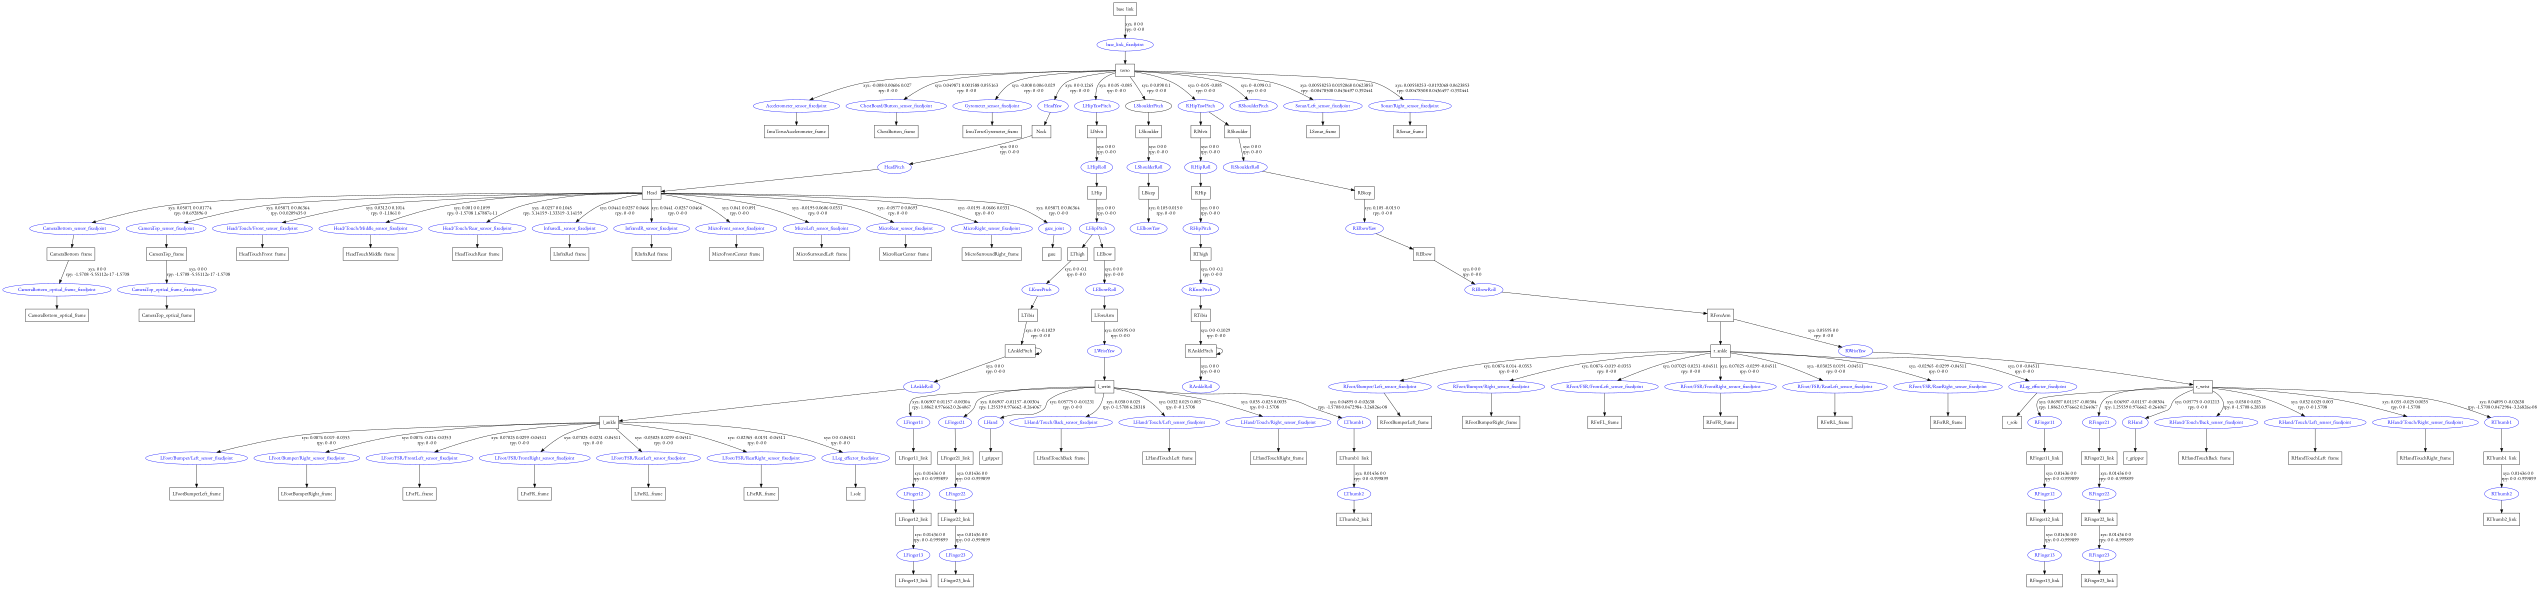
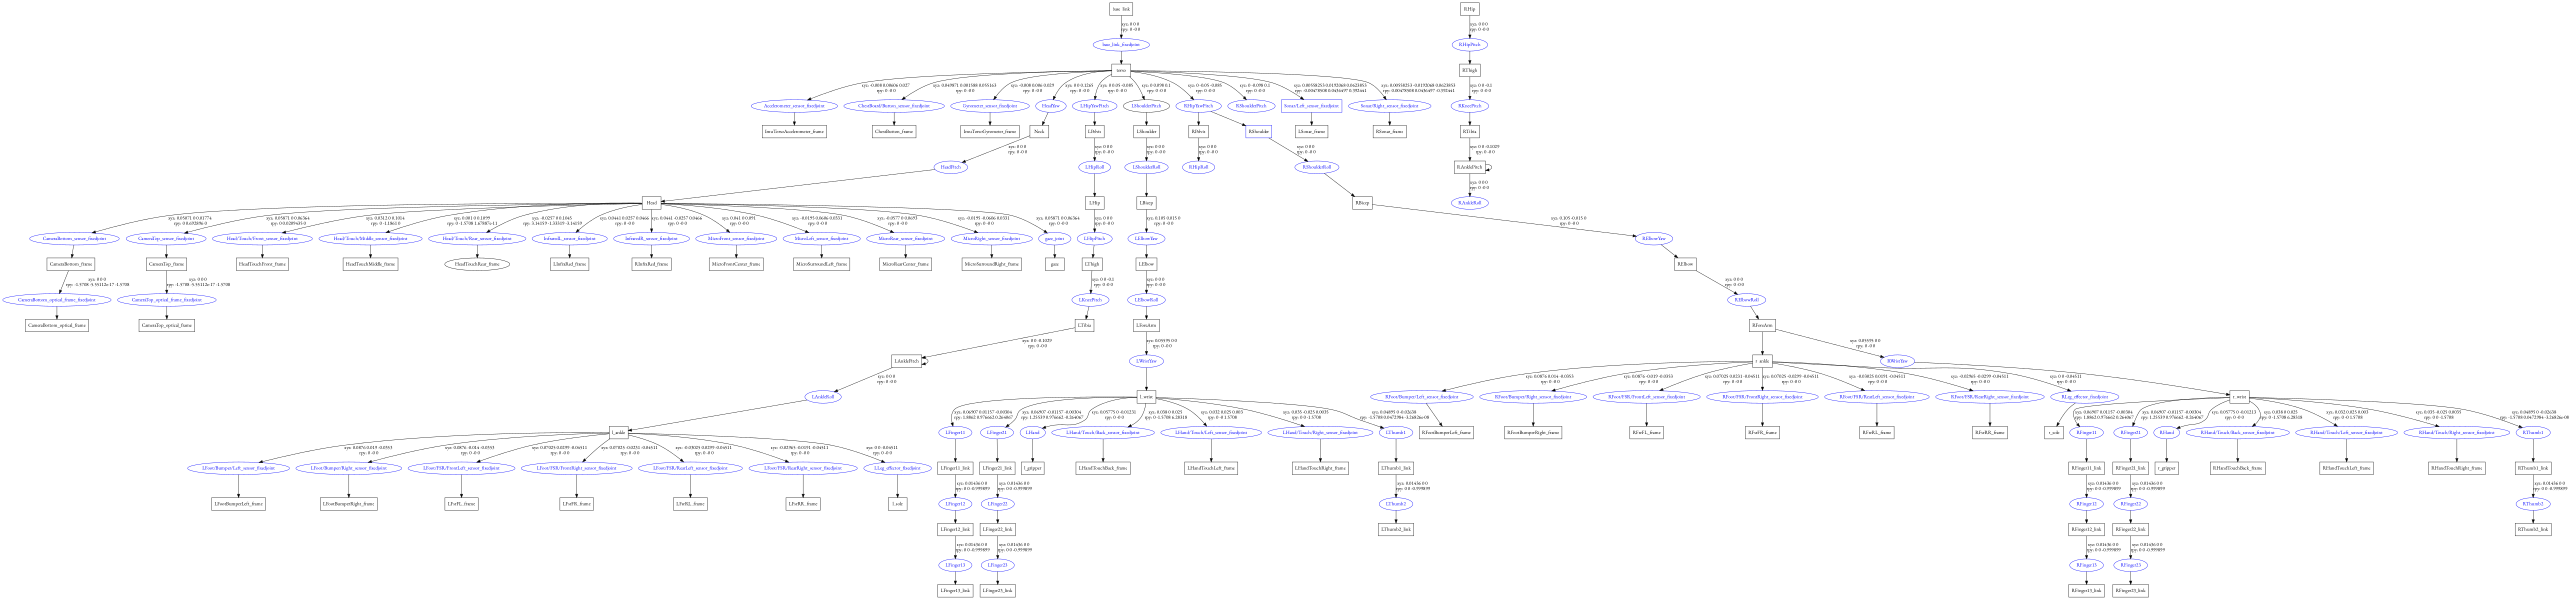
(1323, 106) -> (1312, 106)
(1237, 132) -> (1259, 132)
(1201, 178) -> none
(1100, 240) -> (1146, 250)
(477, 254) -> (477, 264)
